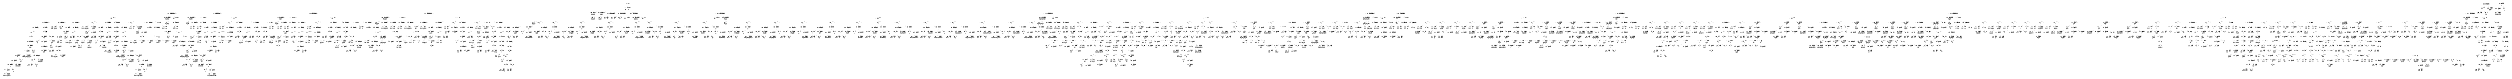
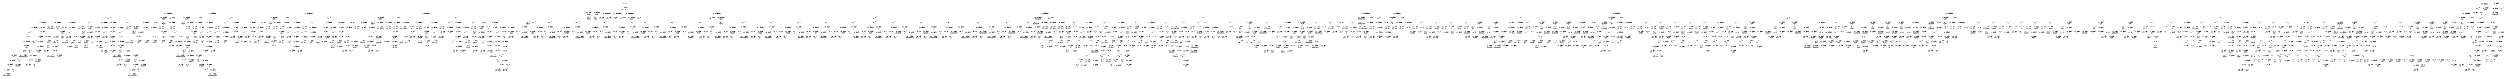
none -> (608, 37)
(2276, 41) -> (2271, 41)
